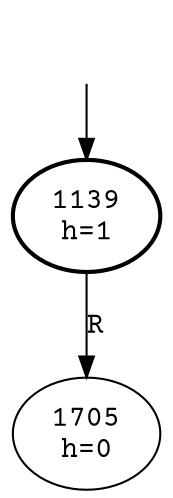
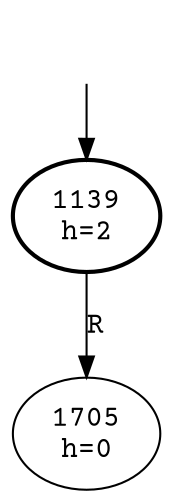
(87, 216) -> (87, 216)
